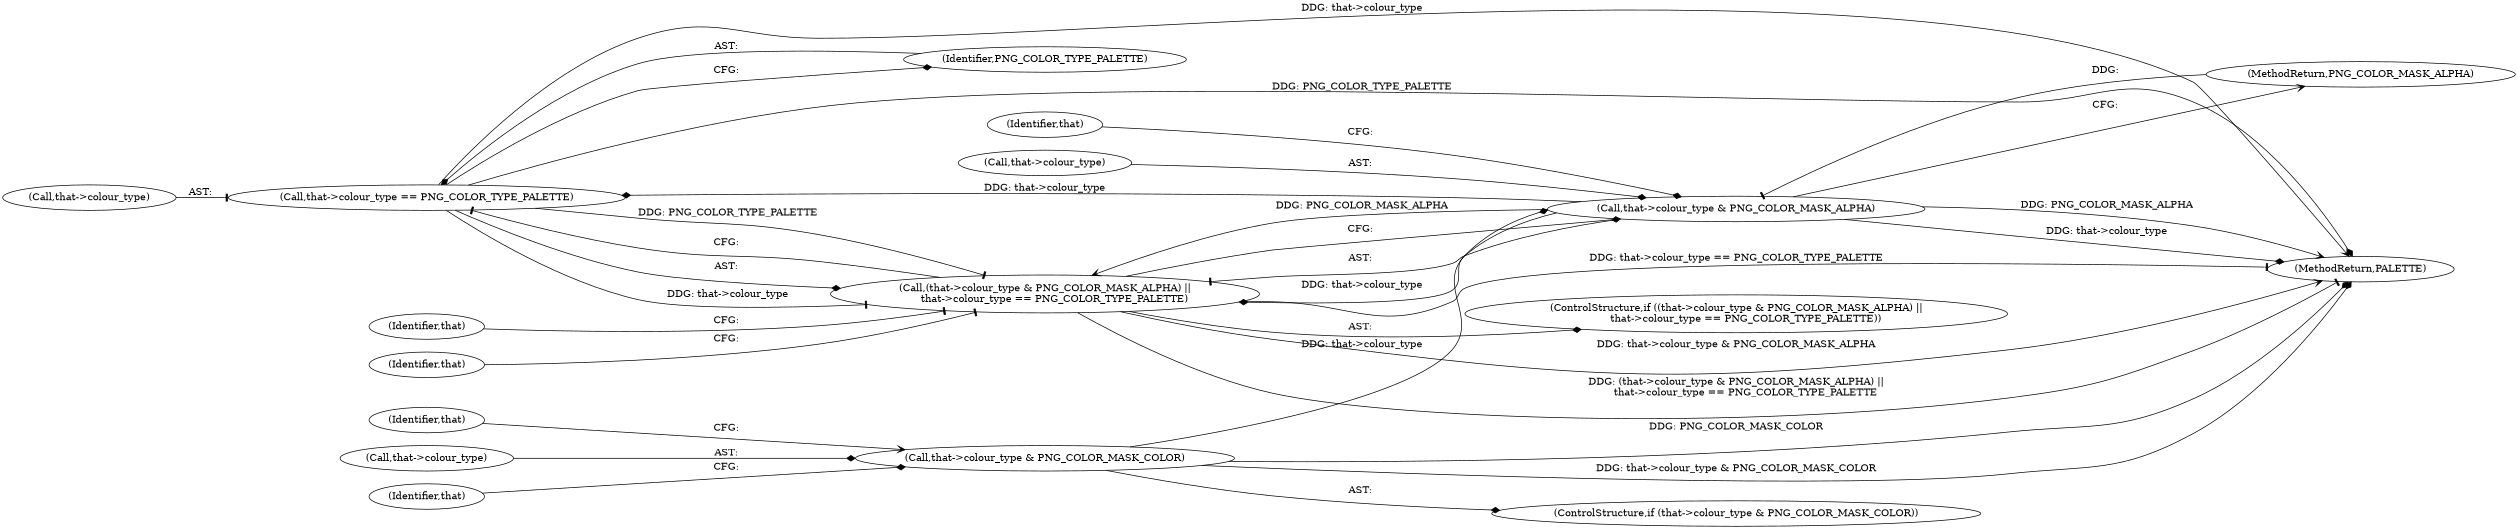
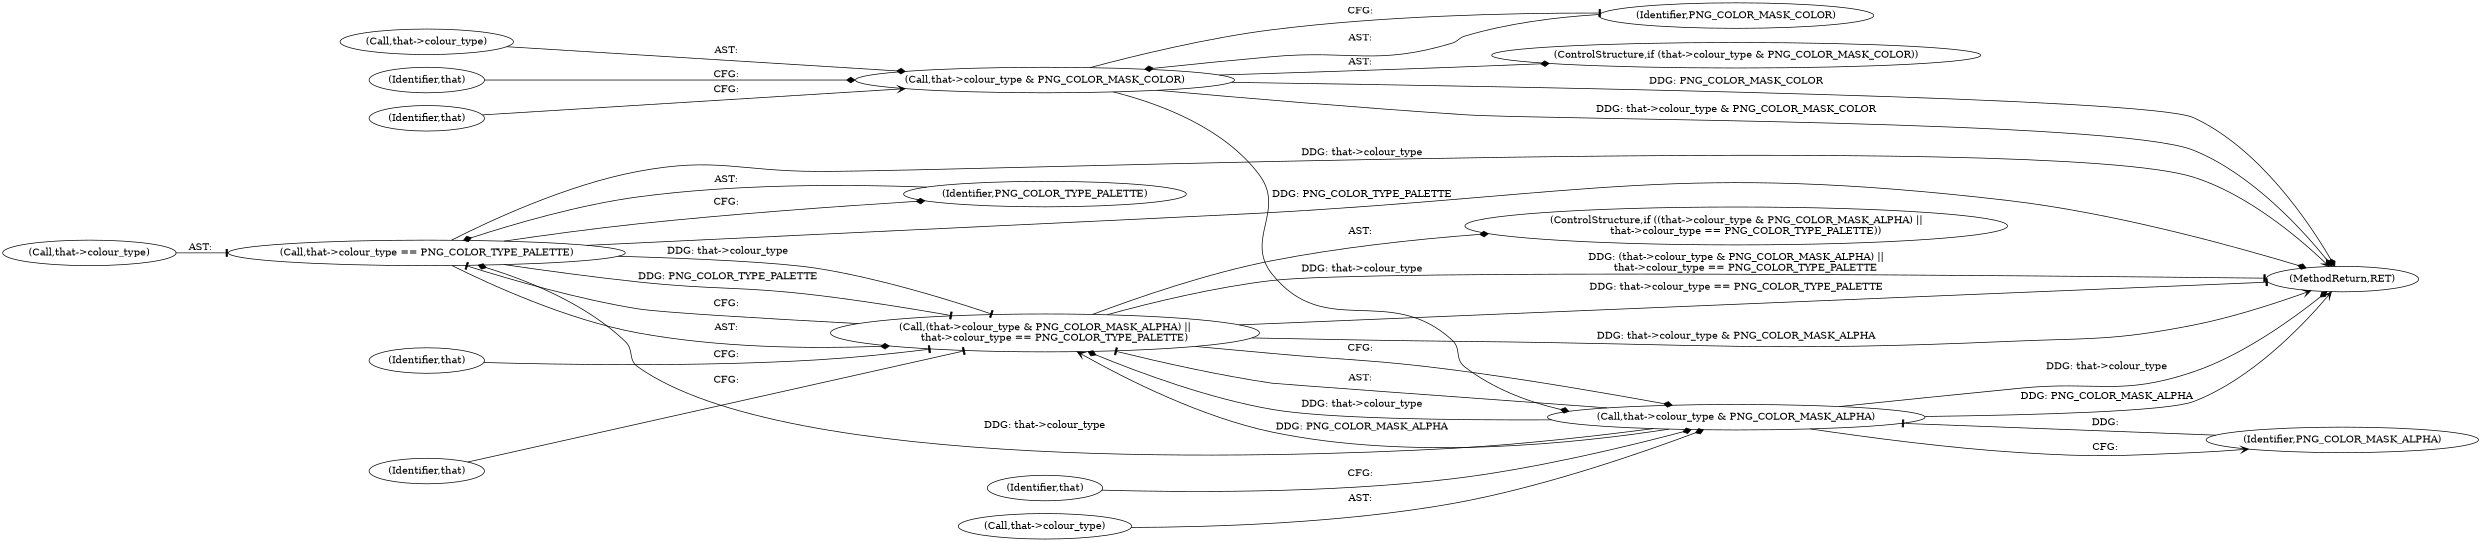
none -> (1736, 16)
(2361, 74) -> (2342, 440)
(2361, 269) -> (2342, 279)
